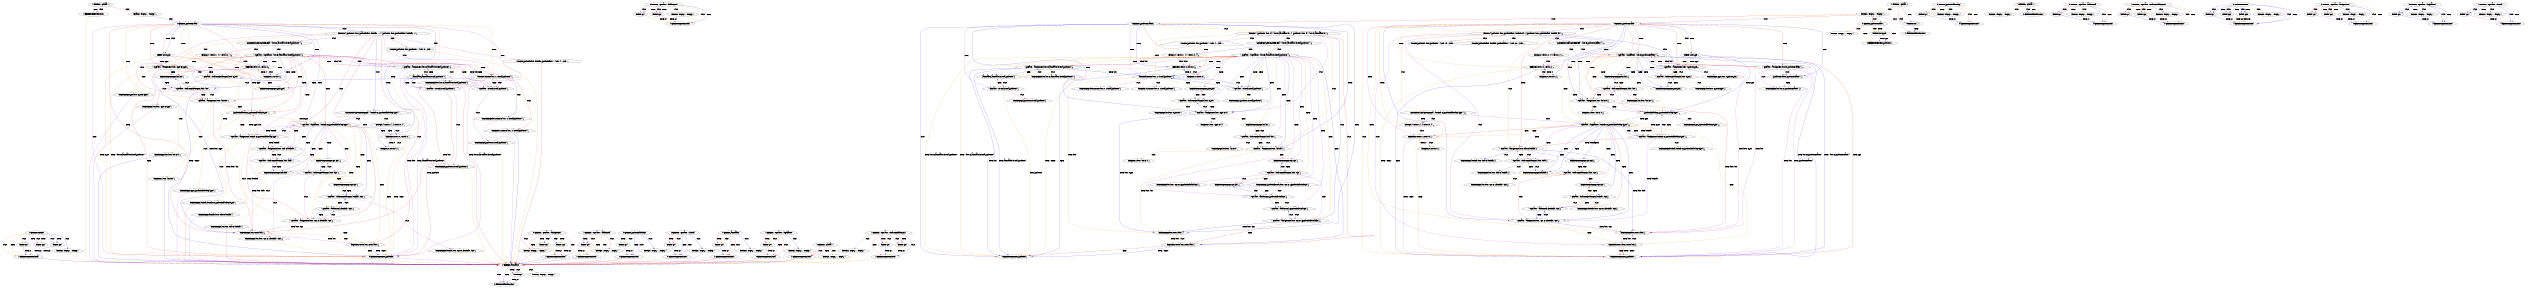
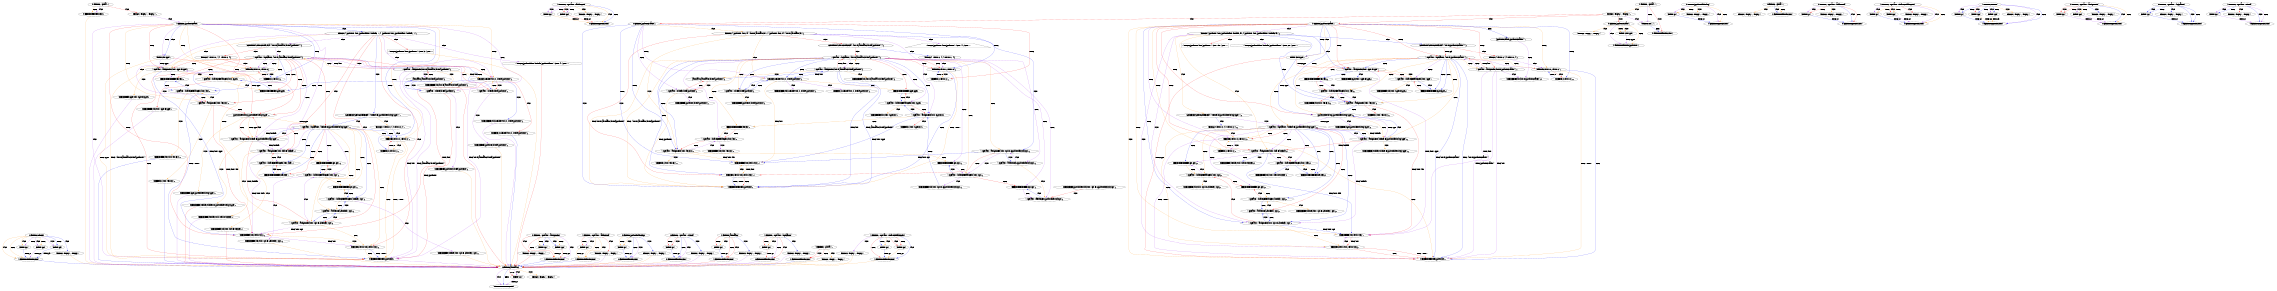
(1583, 49) -> (1449, 52)
(1027, 62) -> (928, 153)
(1785, 72) -> none
(1273, 204) -> none
